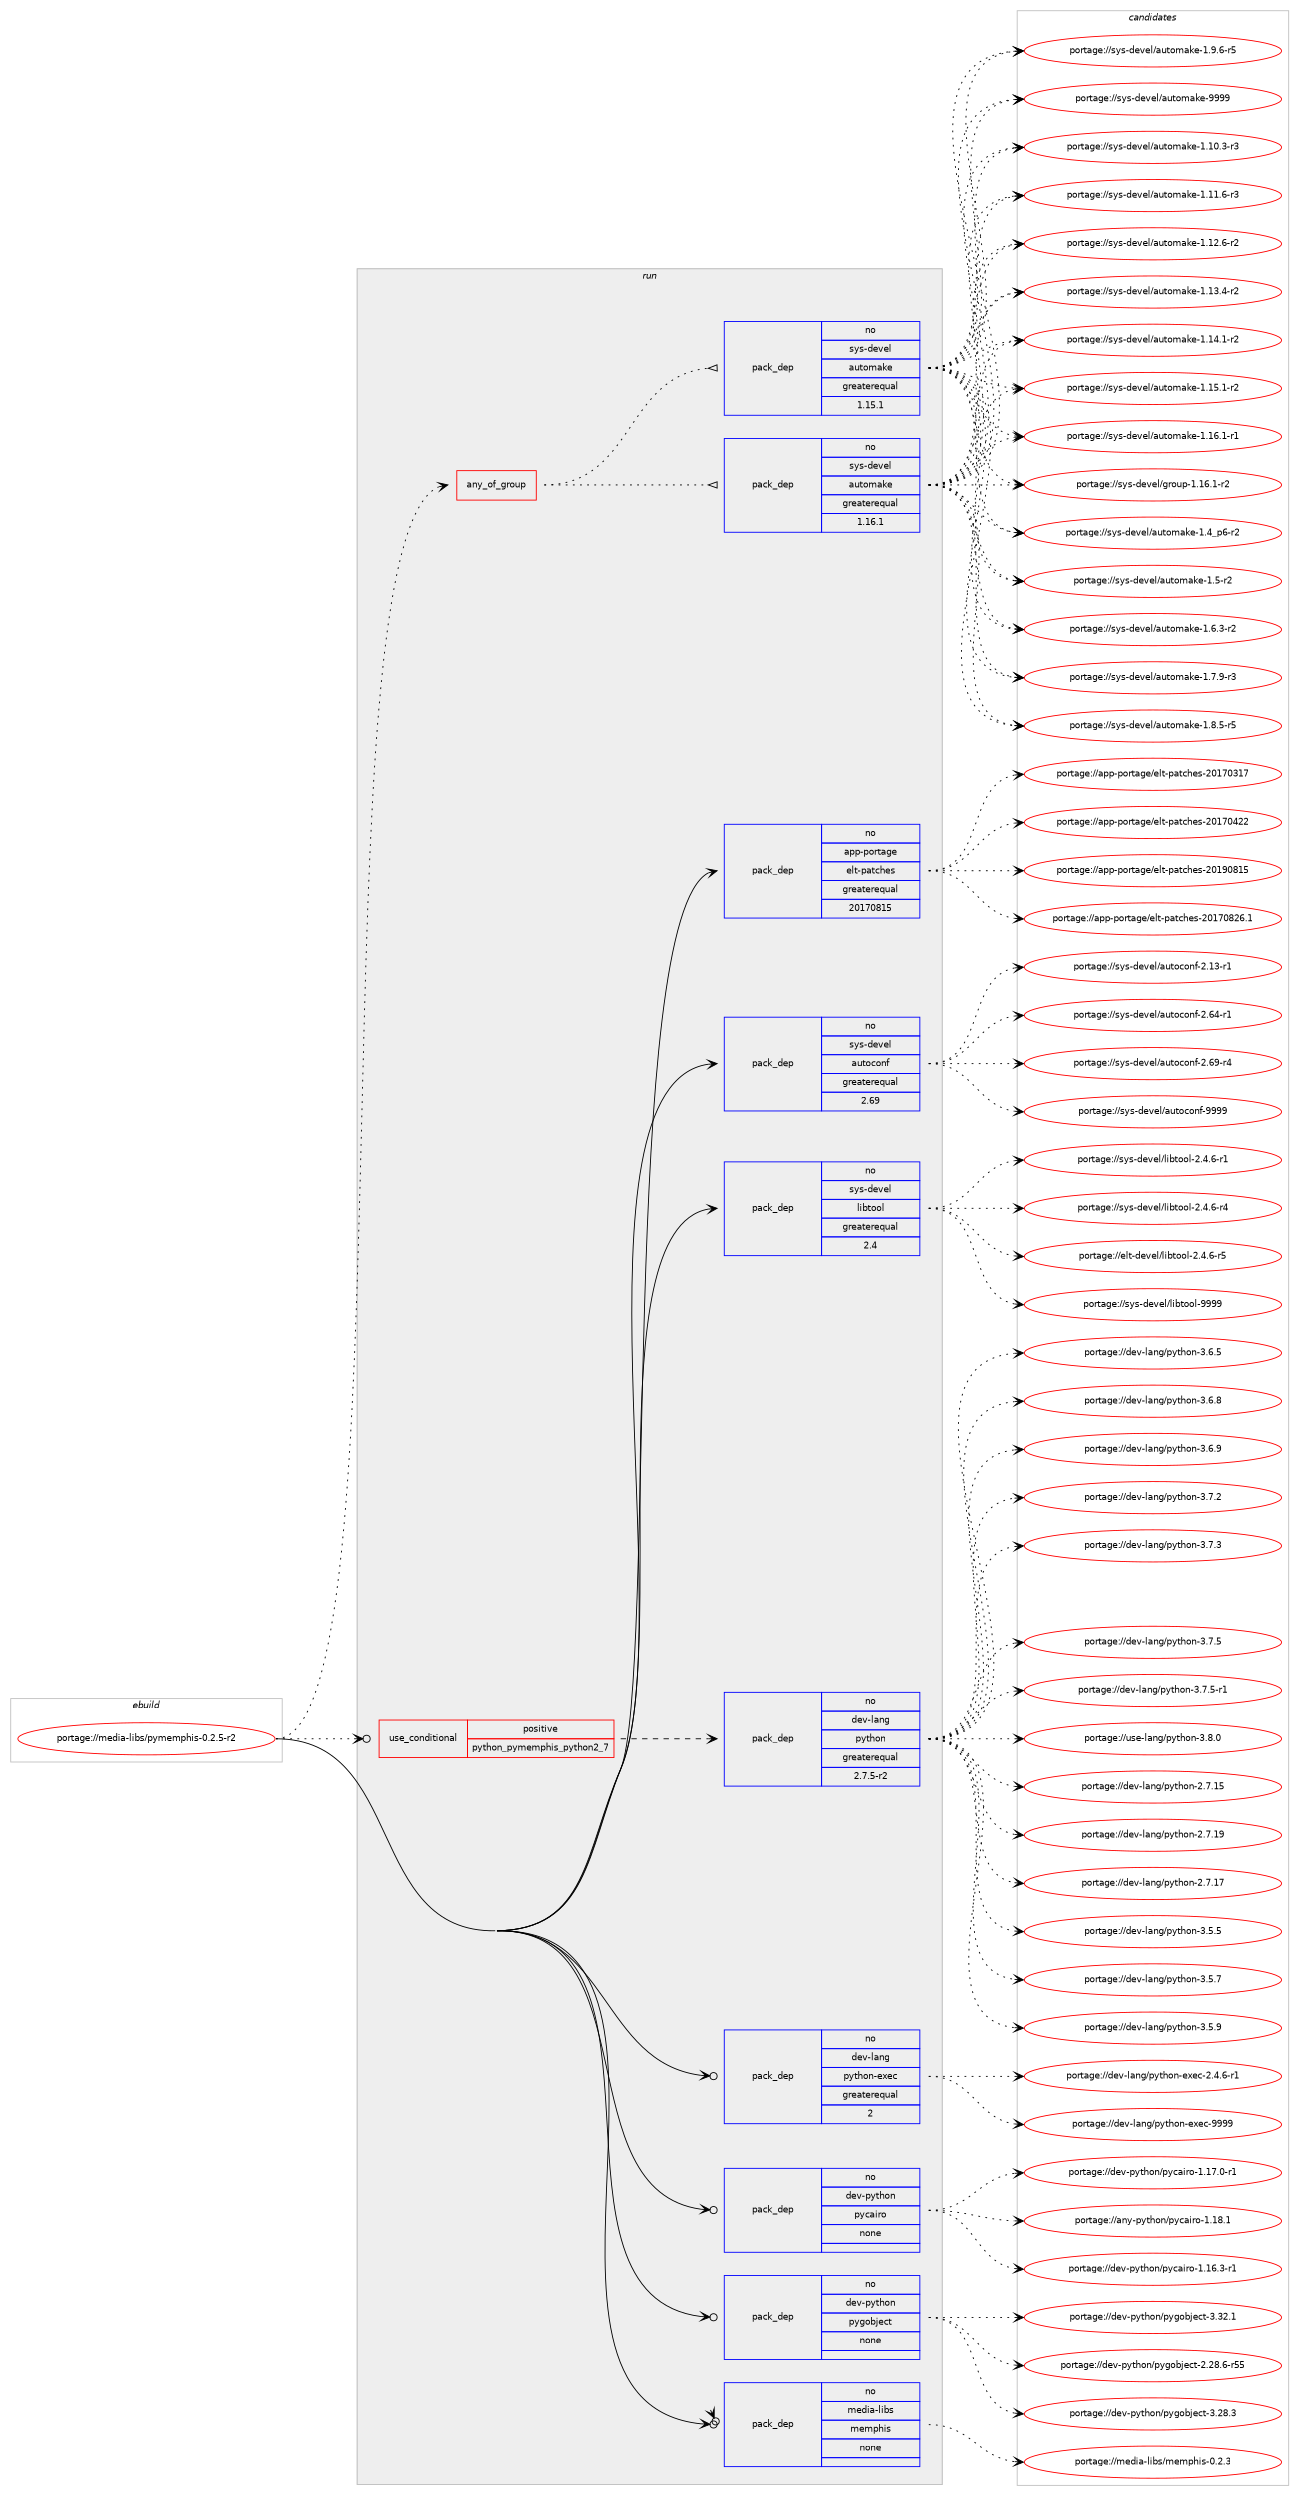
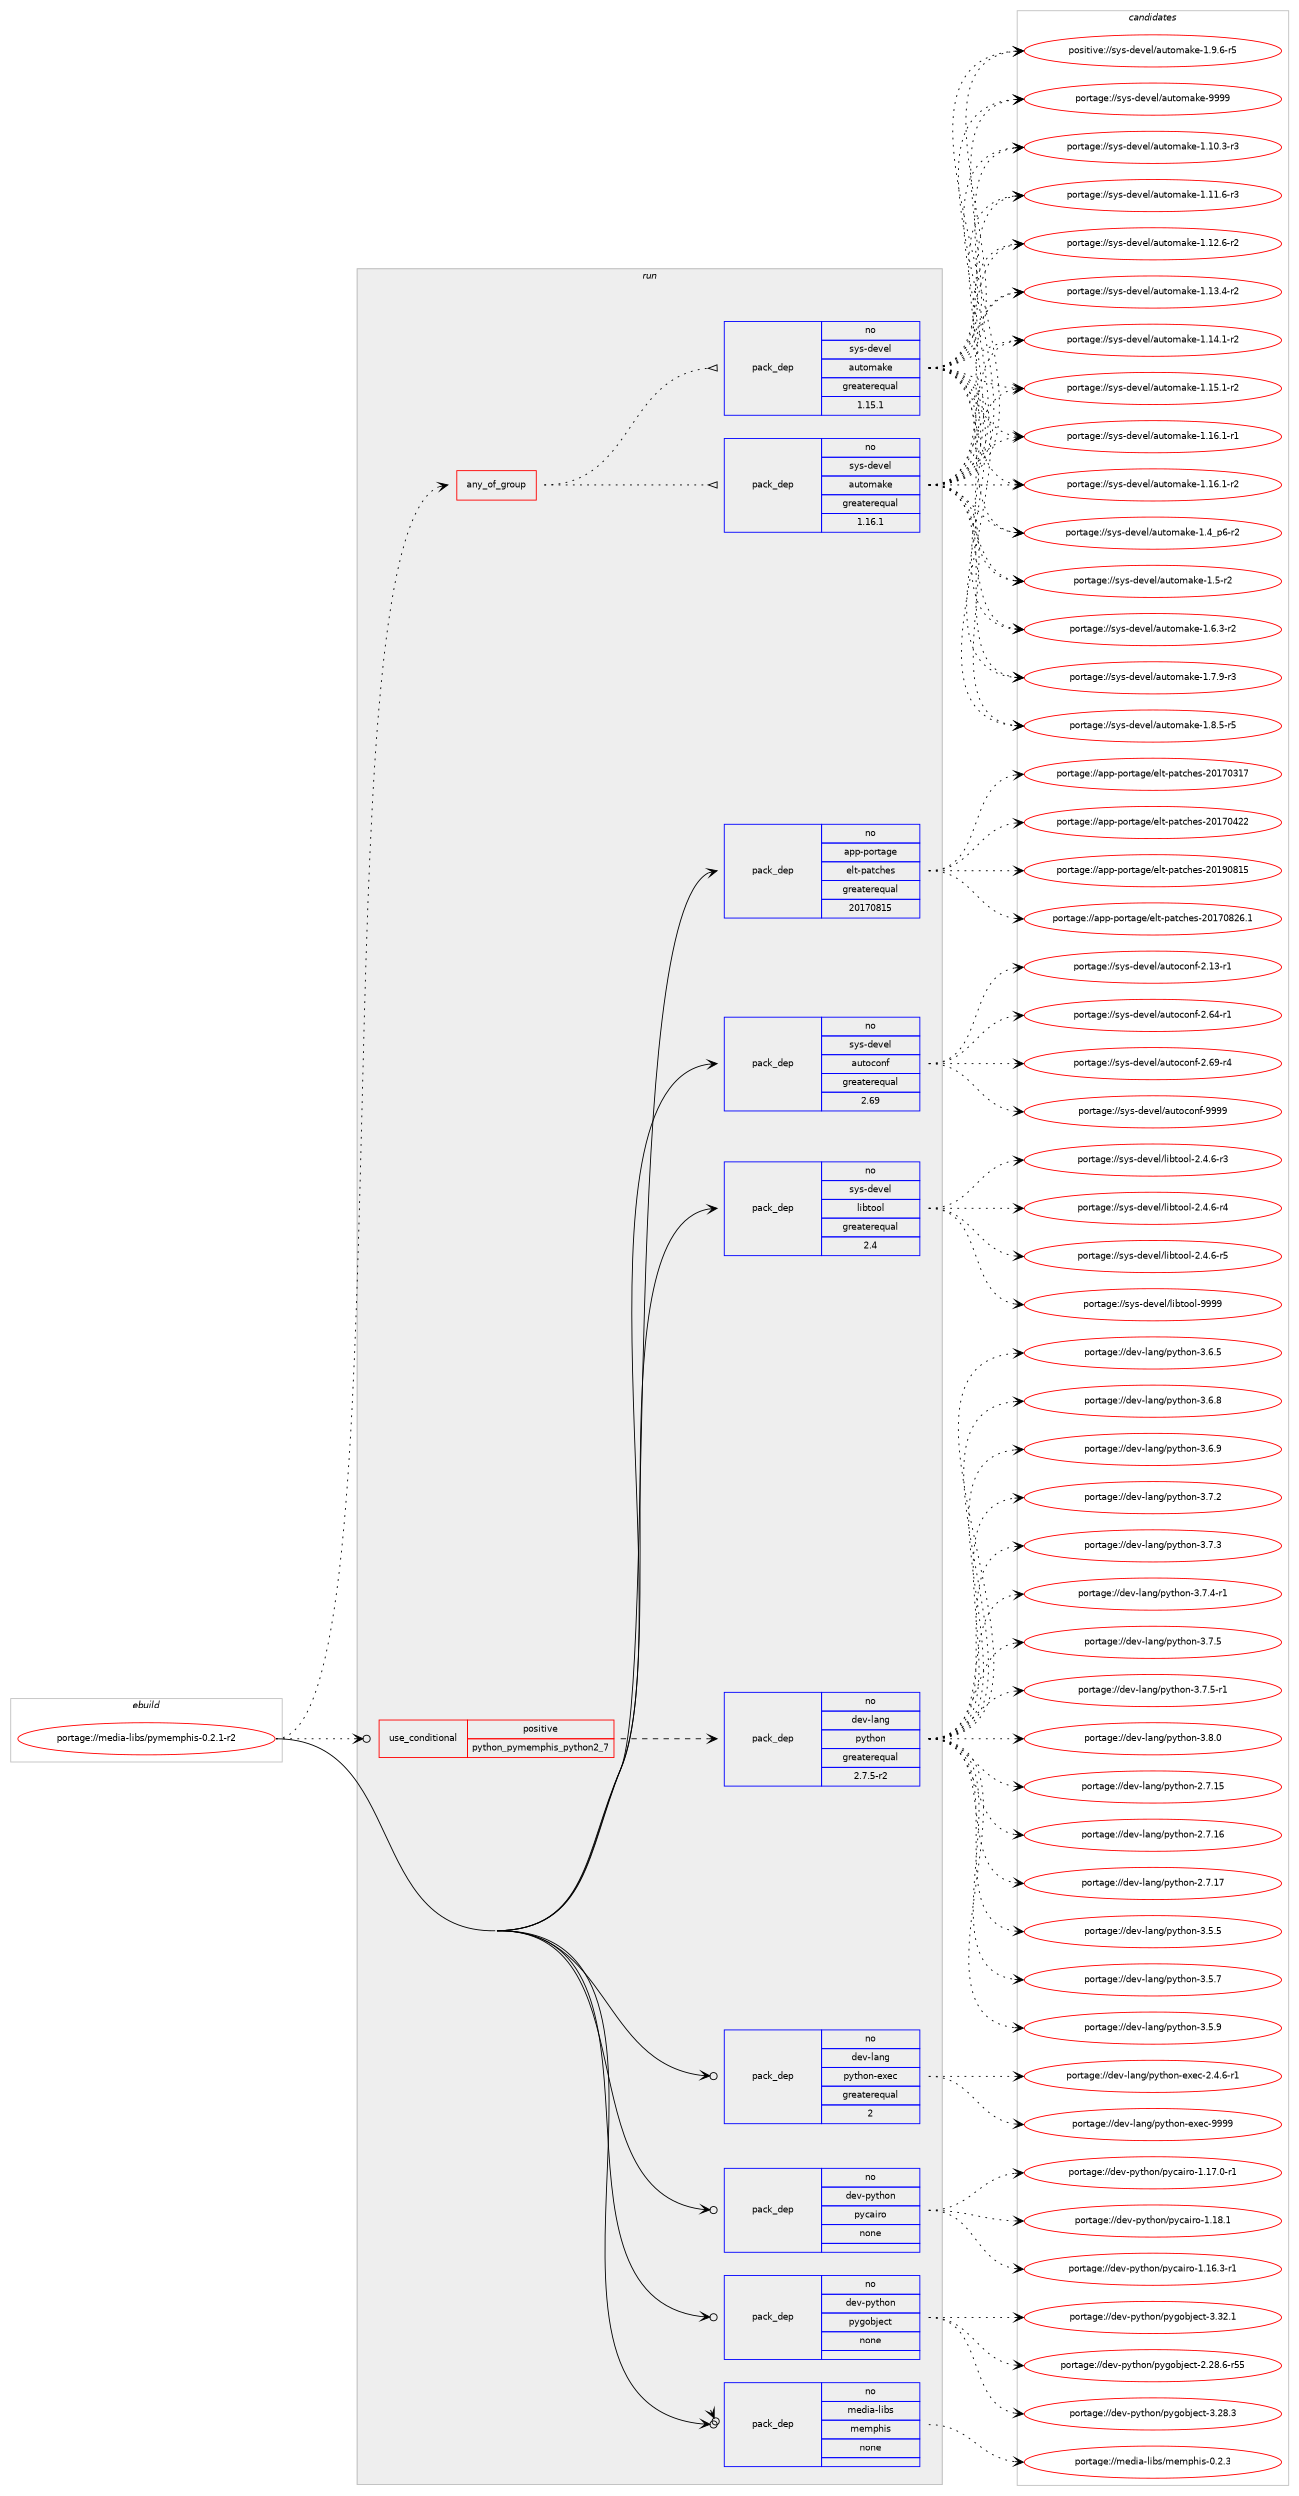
(1153, 51) -> (1153, 51)
(1153, 485) -> (1153, 485)
(1153, 1160) -> (1153, 1160)
(1153, 1257) -> (1153, 1257)
none -> (1153, 1594)
(146, 1739) -> (146, 1739)
(1153, 1739) -> (1153, 1739)
(1153, 1835) -> (1153, 1835)
(1153, 2221) -> (1153, 2221)
